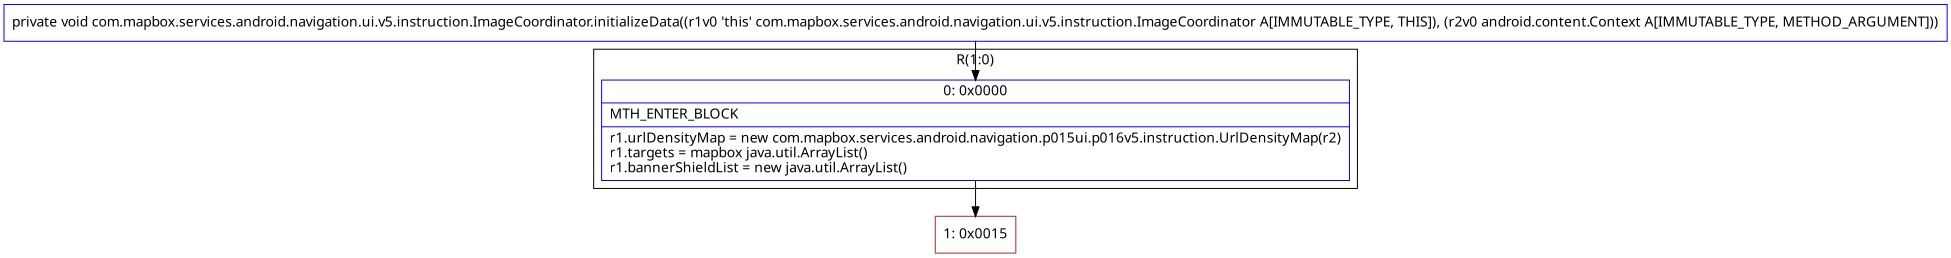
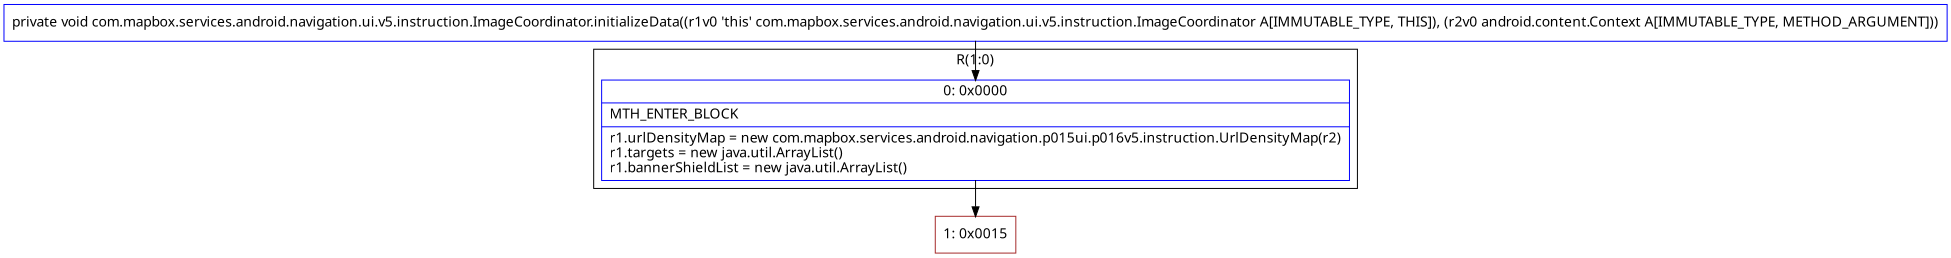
(739, 153) -> (726, 153)
